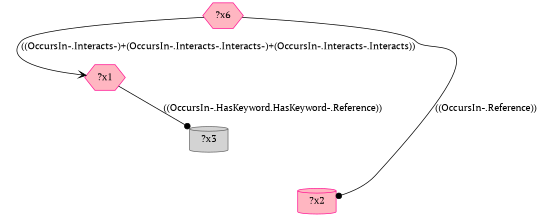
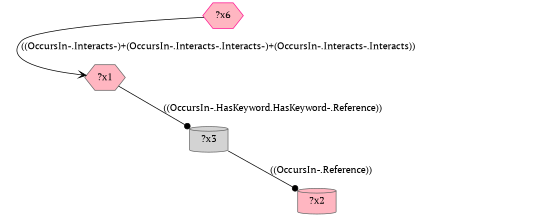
(442, 48) -> (260, 169)
(105, 78) -> (105, 78)
(317, 201) -> (317, 201)
